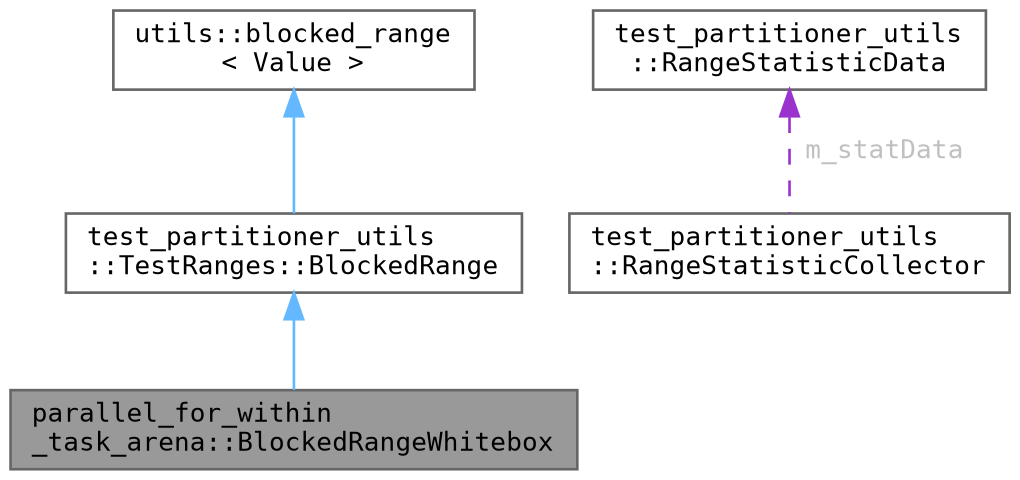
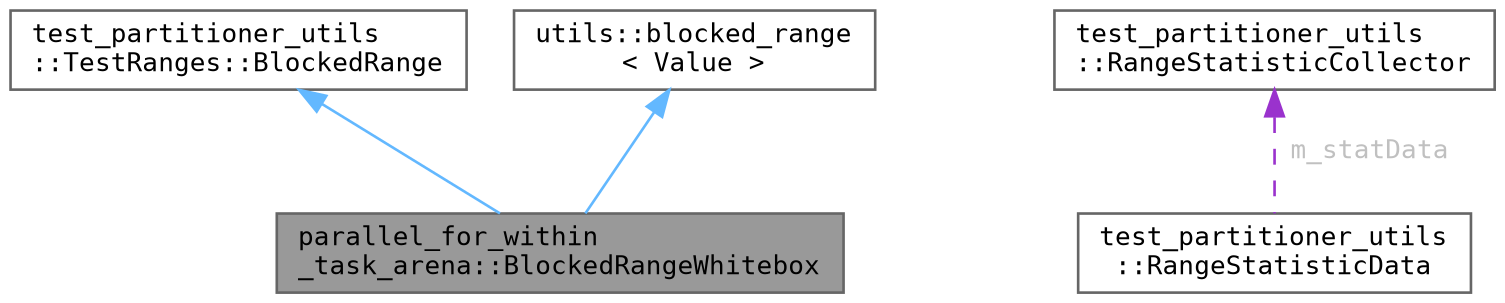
(294, 165) -> (620, 163)
(790, 165) -> (1275, 165)
